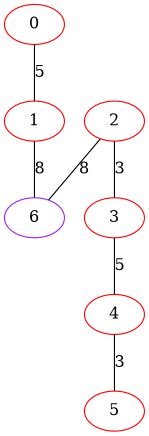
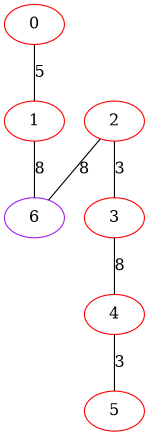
(120, 266) -> (120, 266)
